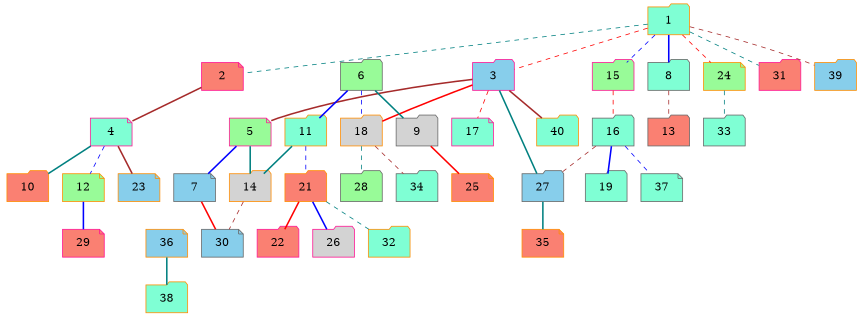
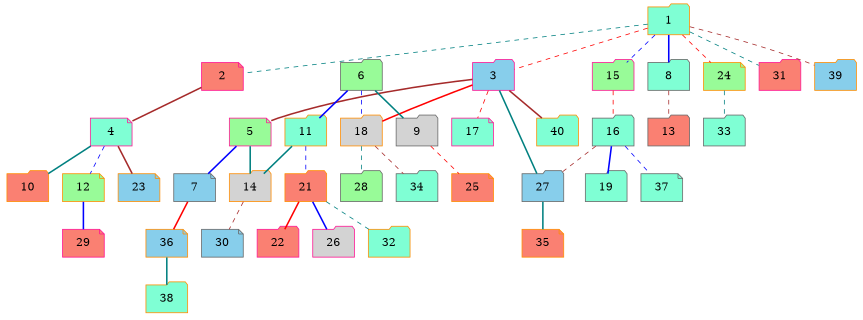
(445, 160) -> (445, 160)
(209, 216) -> (181, 216)
